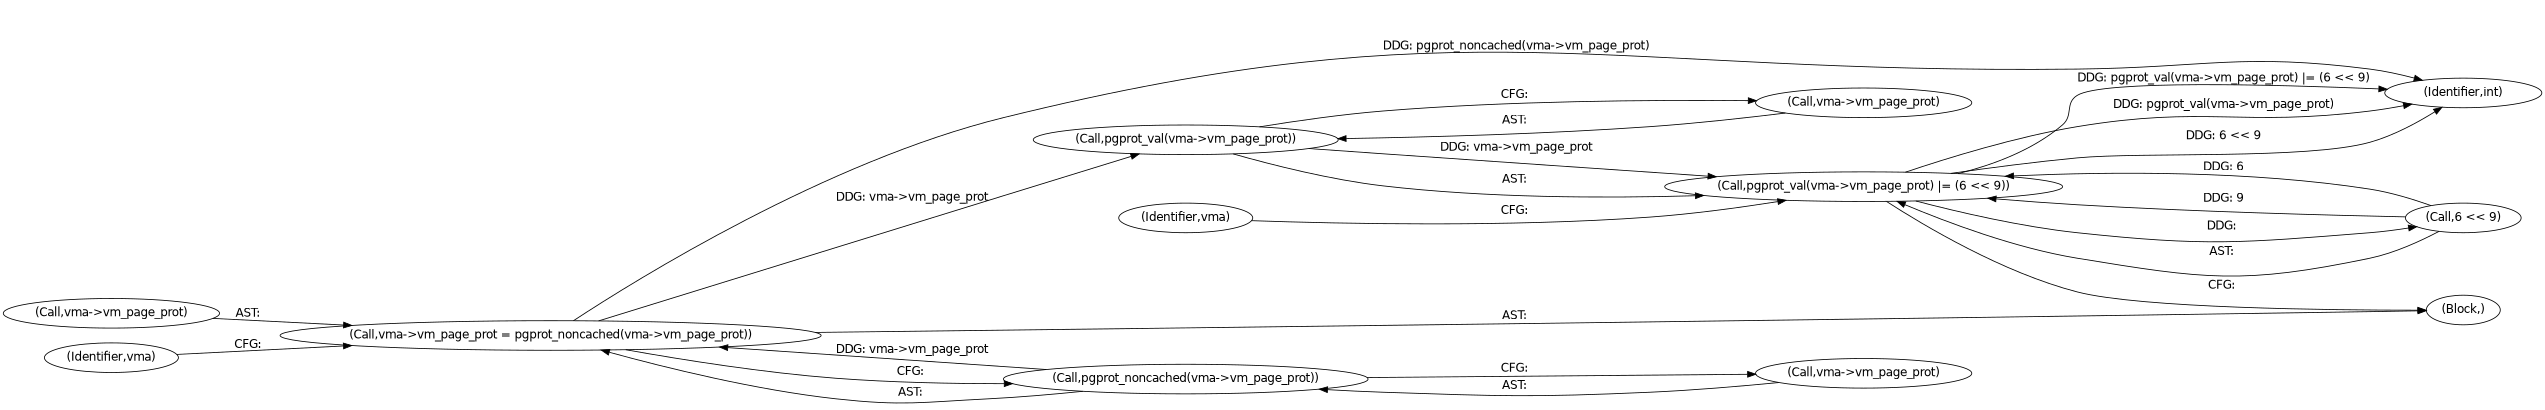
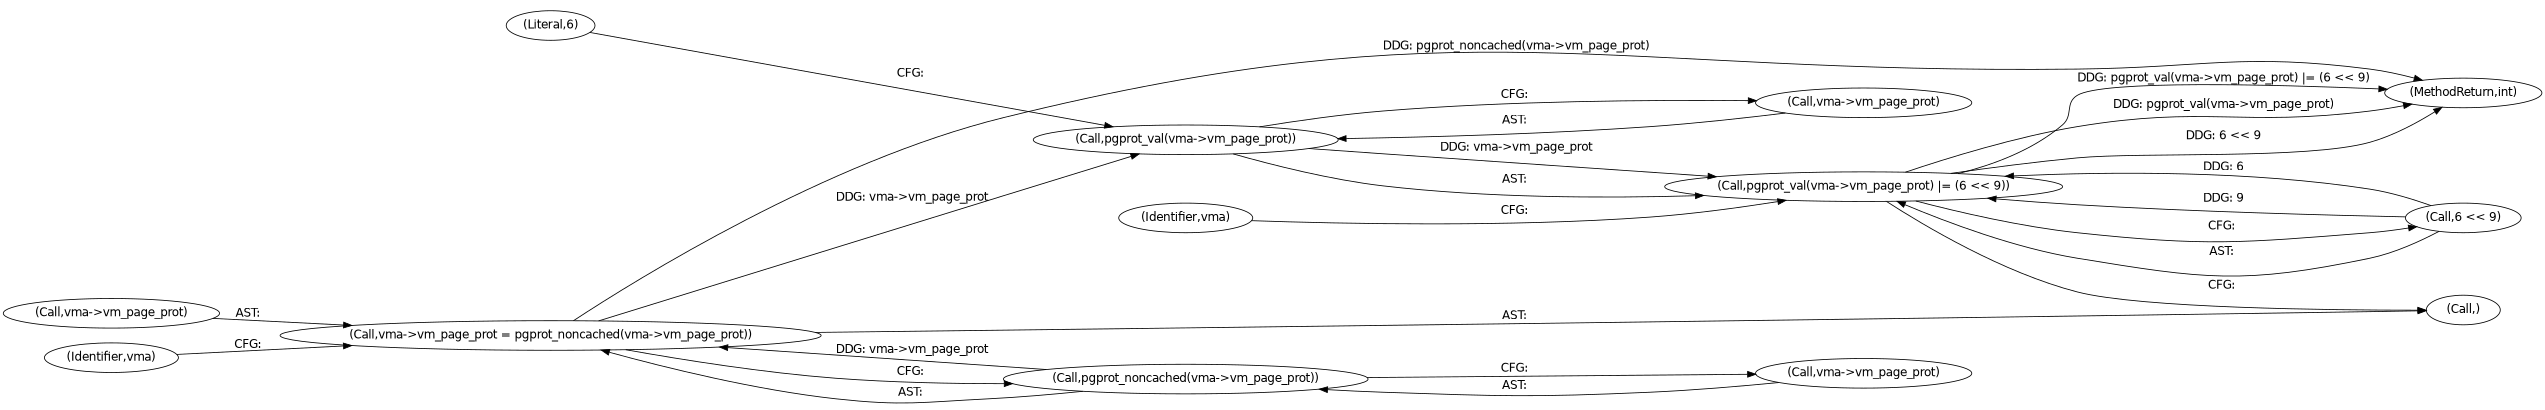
none -> (551, 26)
(2463, 93) -> (2463, 93)
(2224, 227) -> (2224, 227)
(2463, 310) -> (2463, 310)
